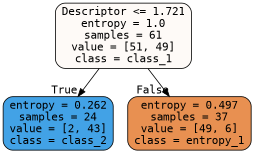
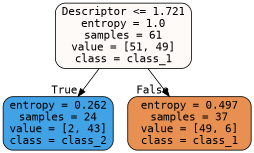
(189, 123) -> (189, 123)
